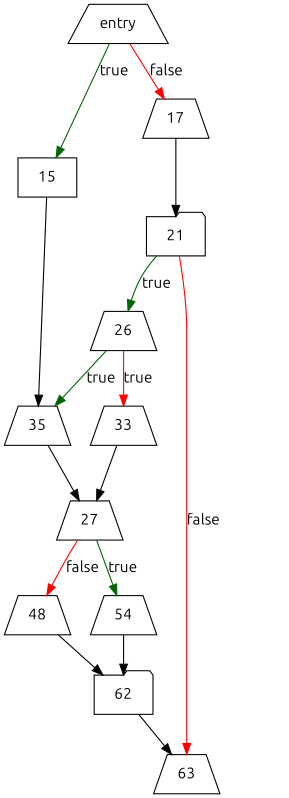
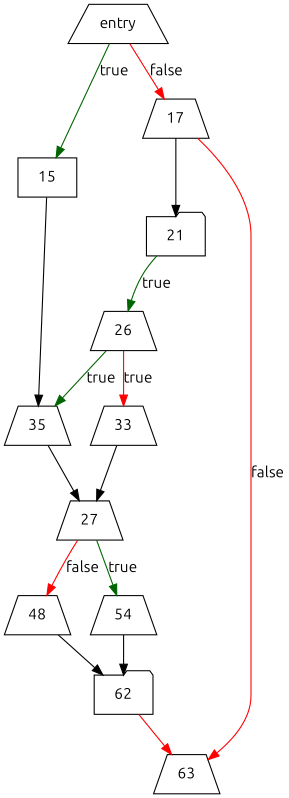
(187, 499) -> (251, 443)
(152, 730) -> (152, 730)
